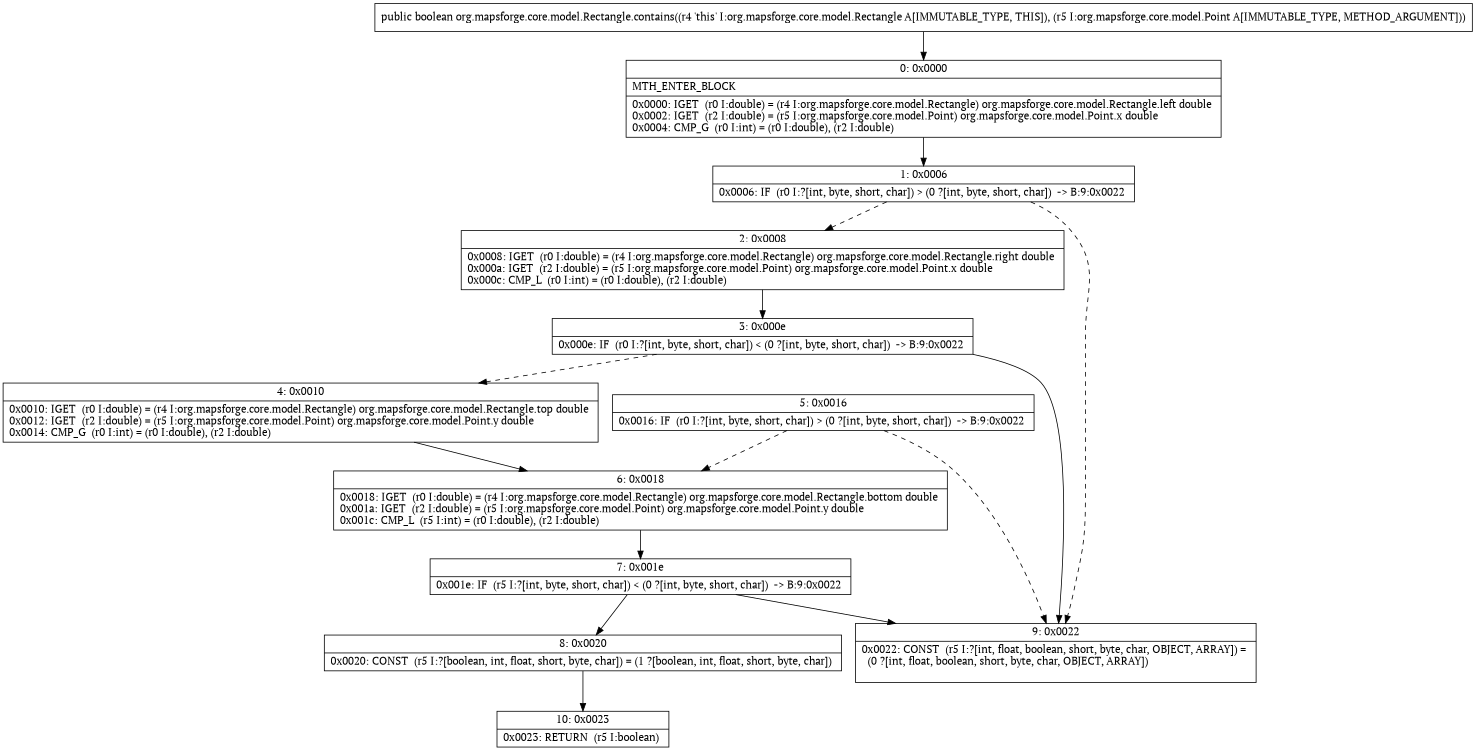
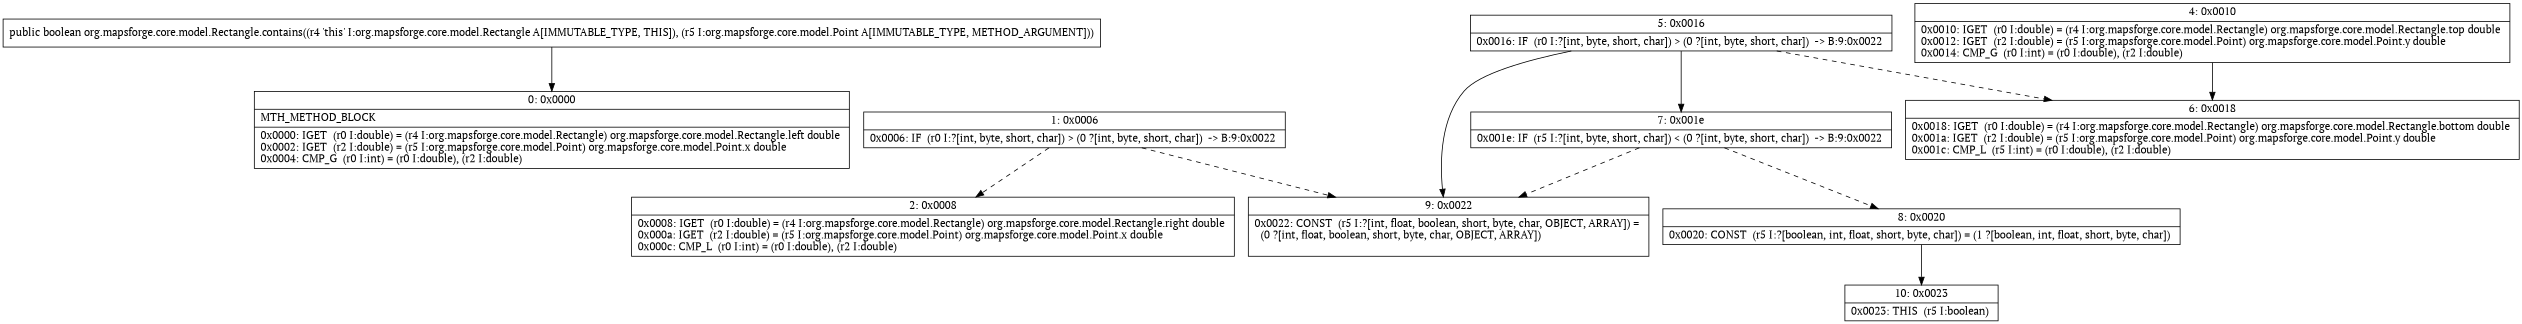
(684, 87) -> (318, 118)
(924, 148) -> none
(763, 336) -> none
(984, 504) -> (1469, 87)
(640, 541) -> (1681, 78)
(812, 608) -> (1583, 171)
(614, 612) -> (1798, 177)
(583, 738) -> (1922, 312)
